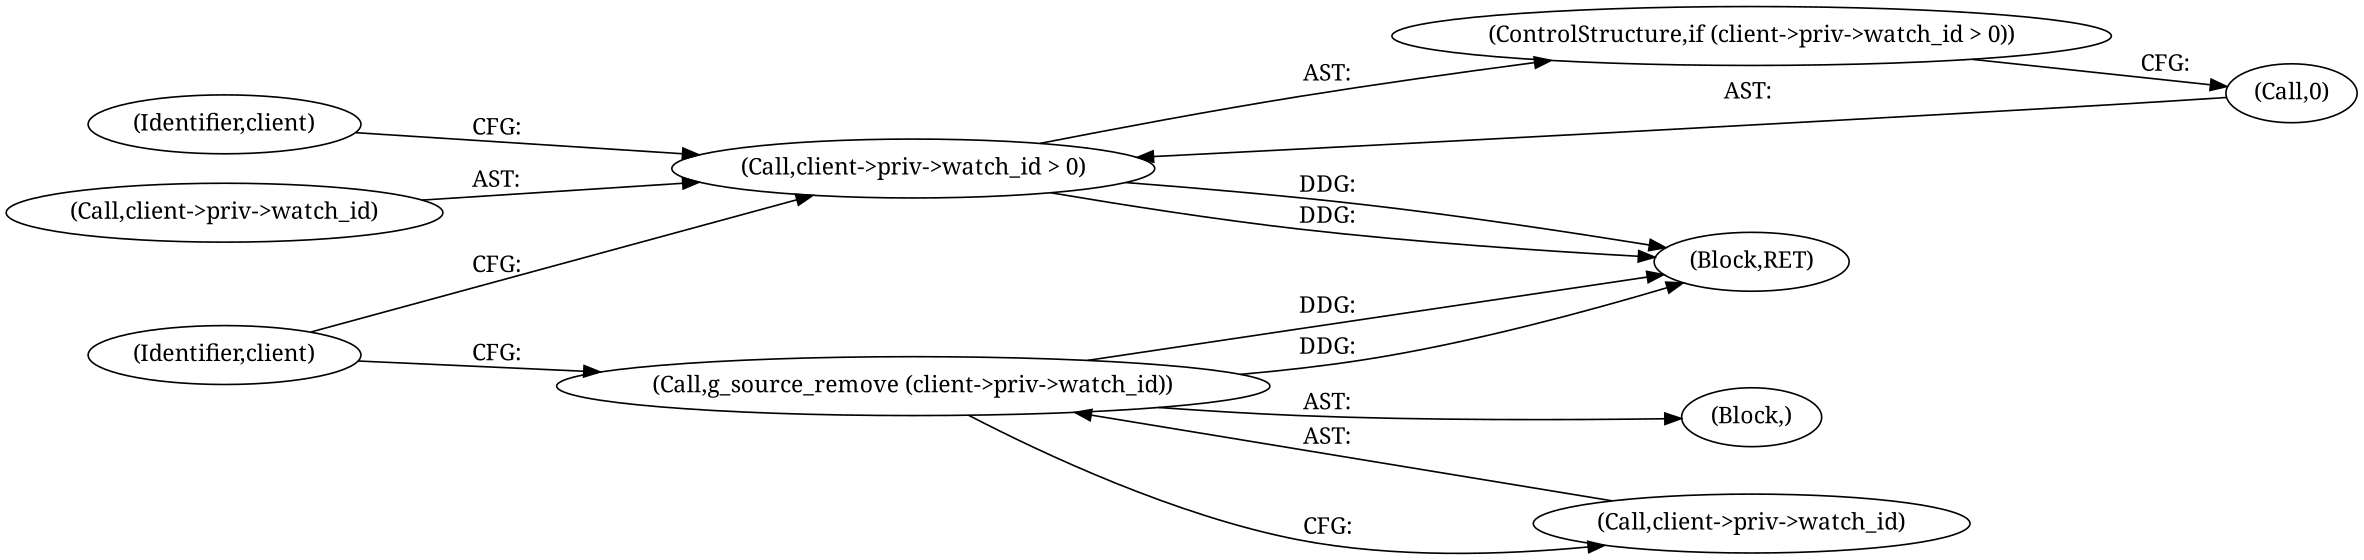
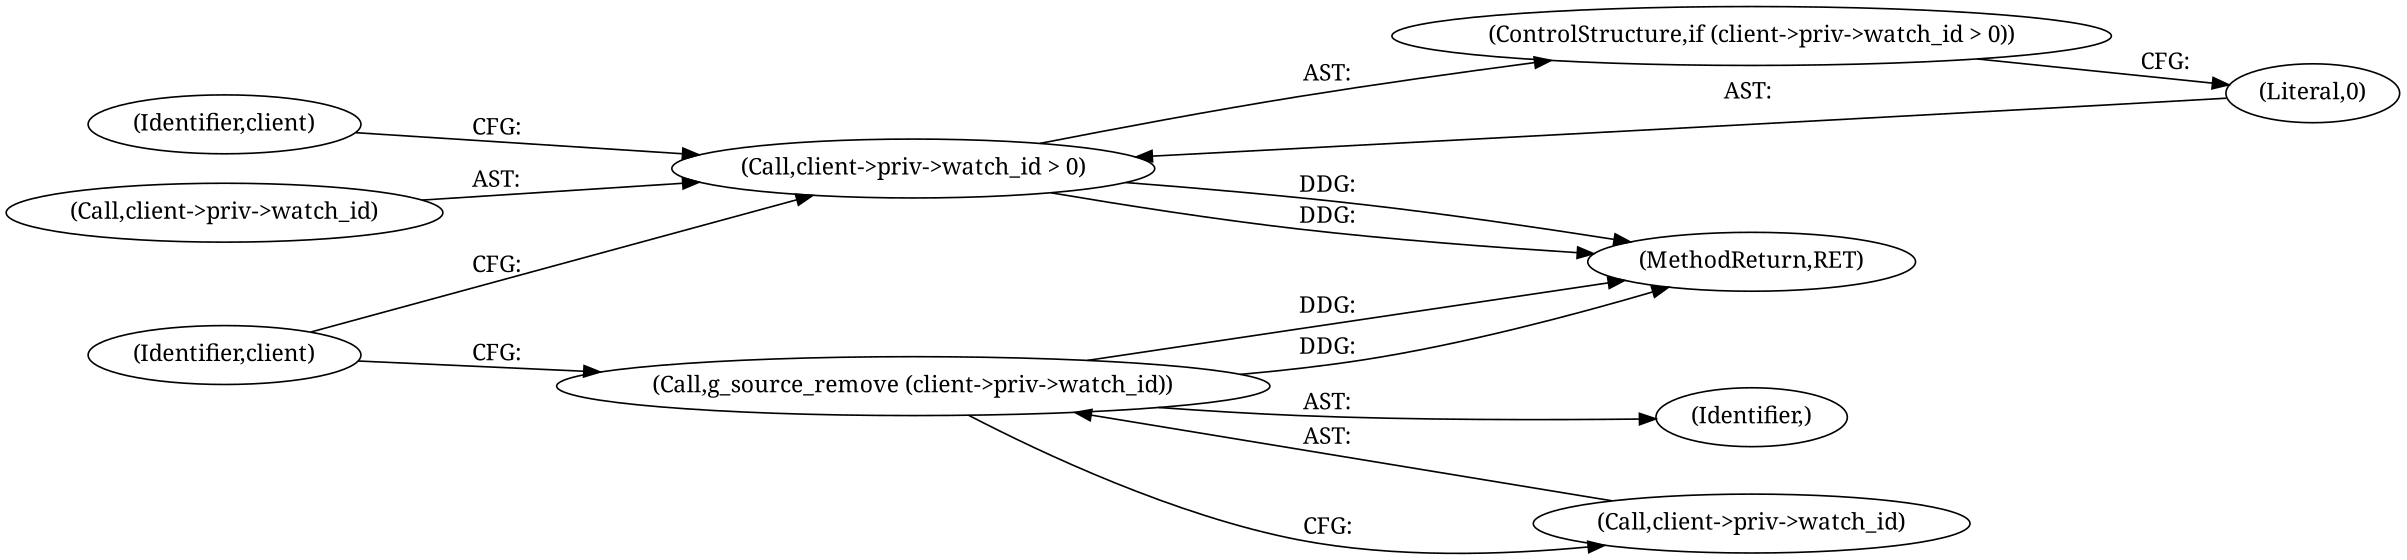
(2292, 93) -> (2313, 93)
(1752, 262) -> (1752, 262)
(1752, 417) -> (1752, 417)
